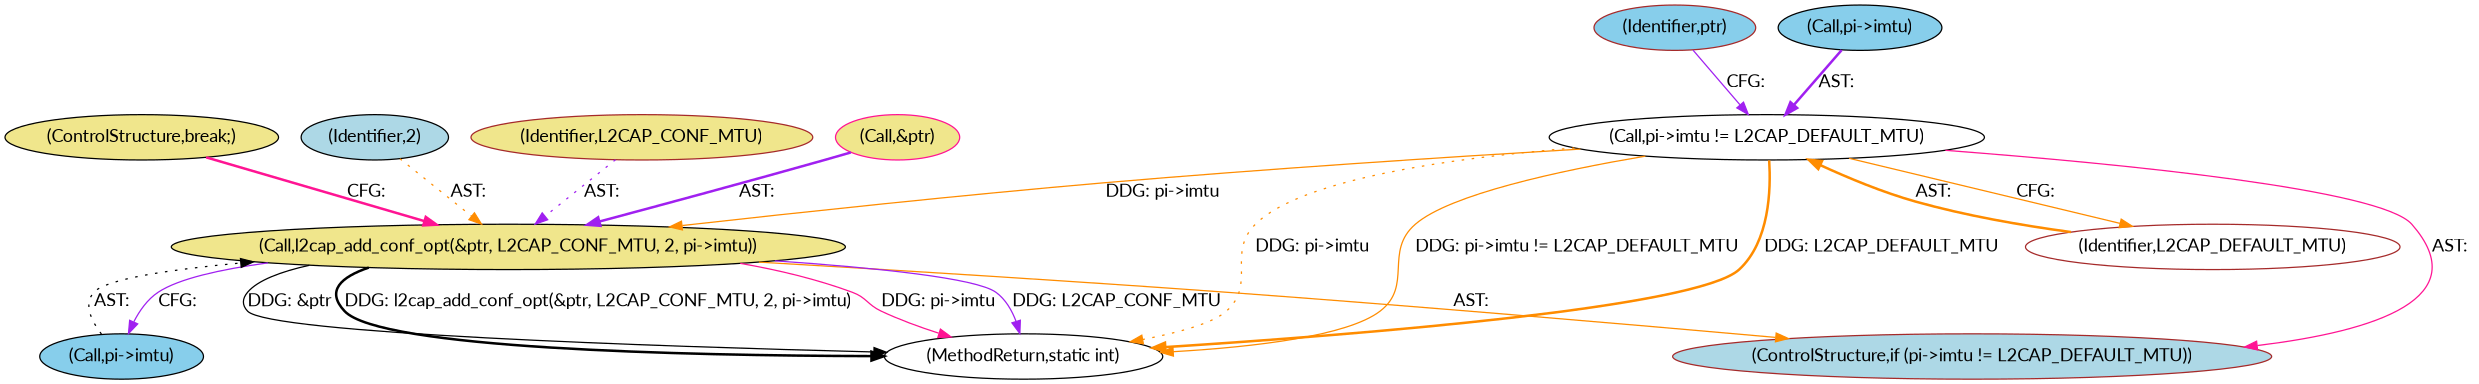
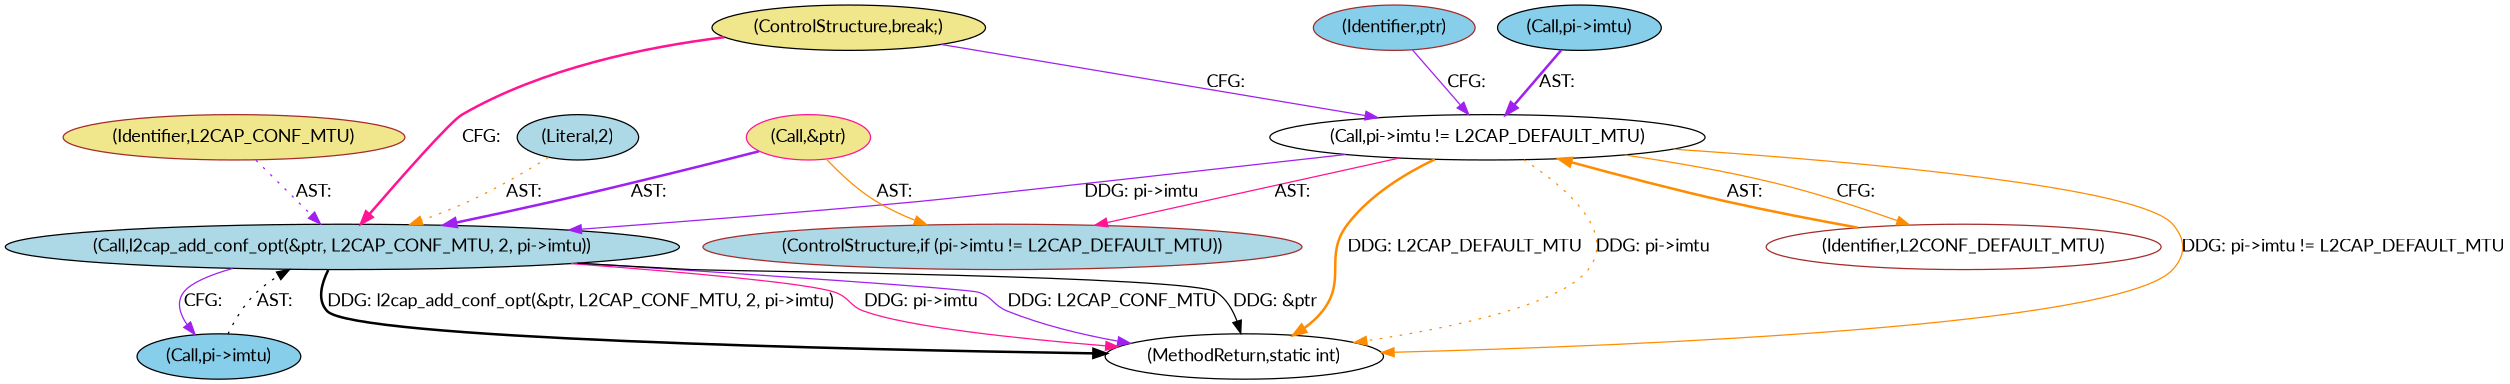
none -> (1153, 80)
(375, 137) -> (578, 137)
(1131, 181) -> (964, 197)
(508, 247) -> (342, 247)
(2213, 247) -> (1964, 247)
(1267, 295) -> (867, 195)
